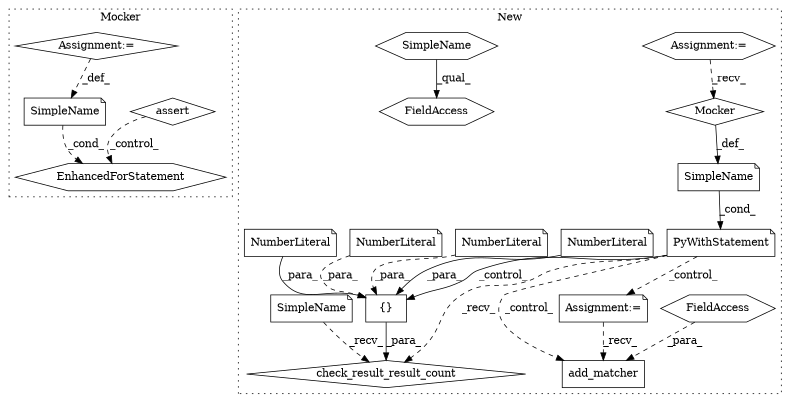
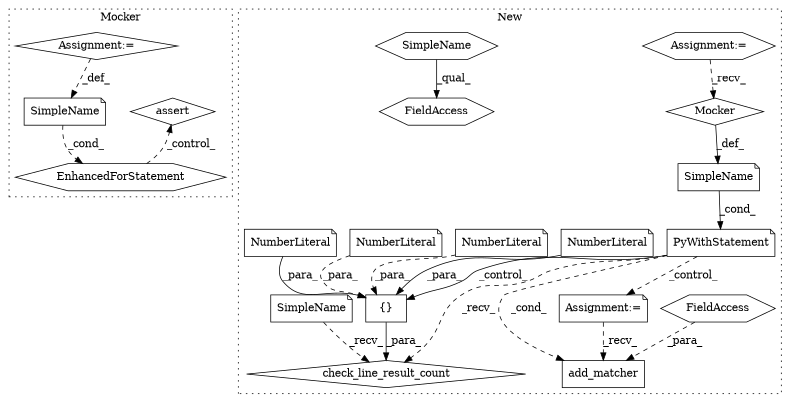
(118, 130) -> (161, 150)
(529, 308) -> (529, 308)
(386, 374) -> (386, 374)
